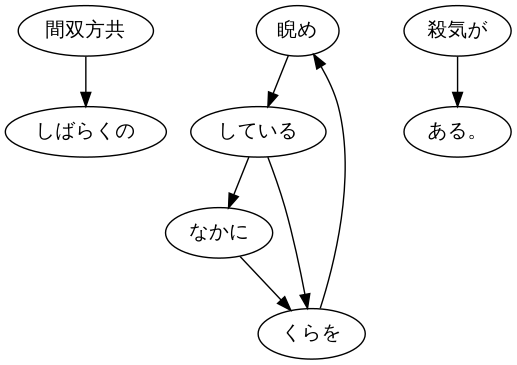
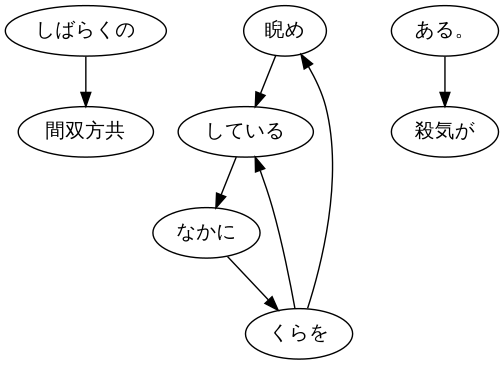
(86, 74) -> (86, 74)
(458, 74) -> (445, 74)
(290, 225) -> (280, 239)
